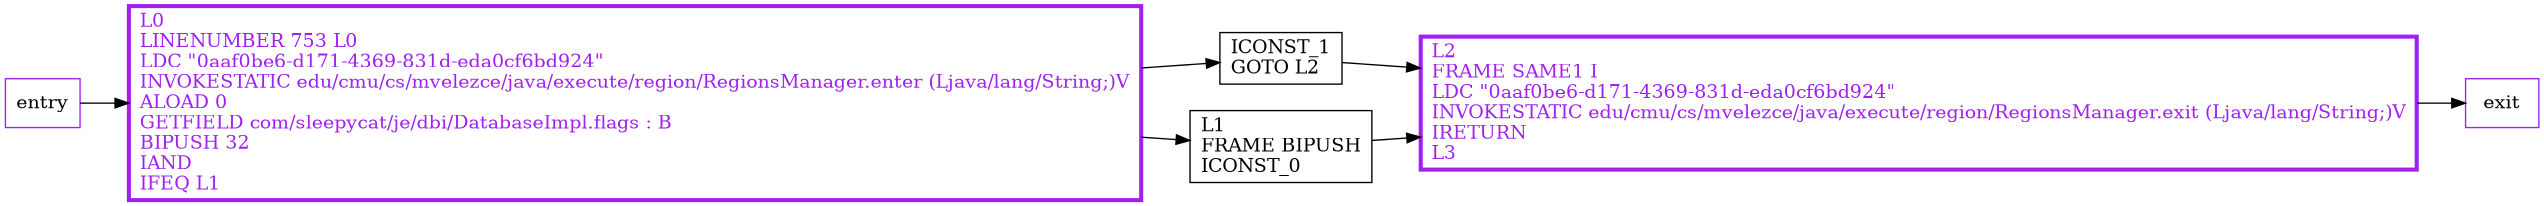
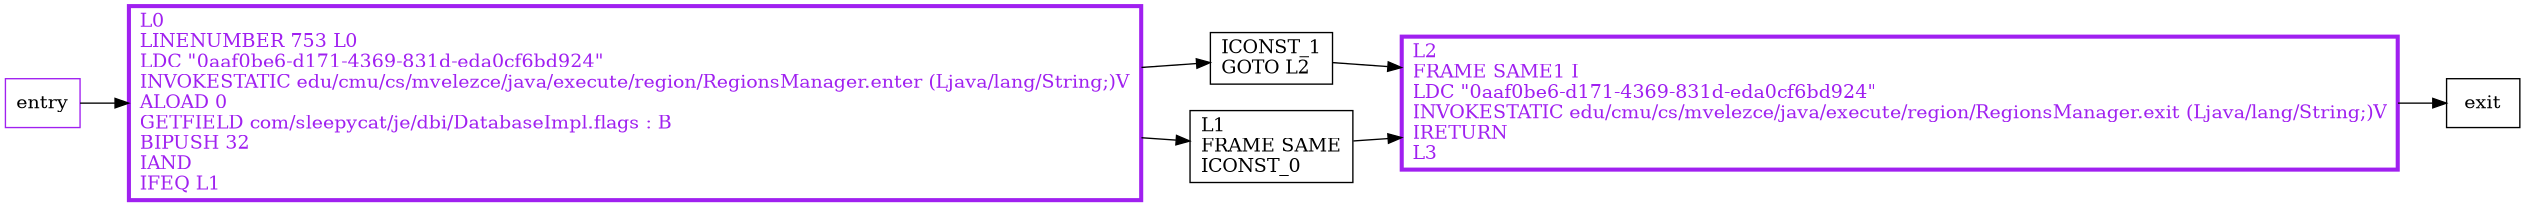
(2502, 103) -> (2483, 103)
(1281, 147) -> (1271, 147)
